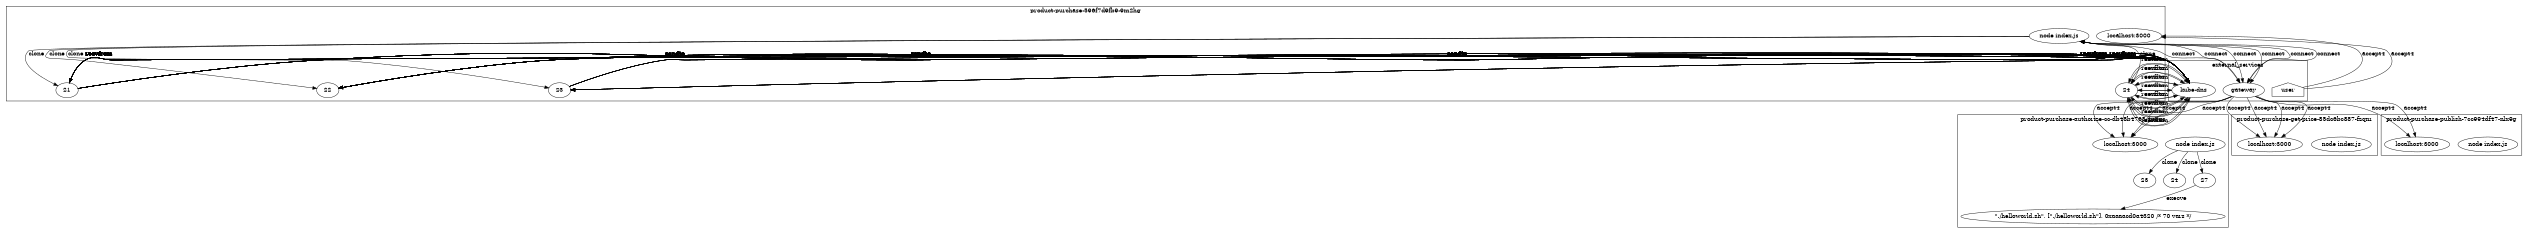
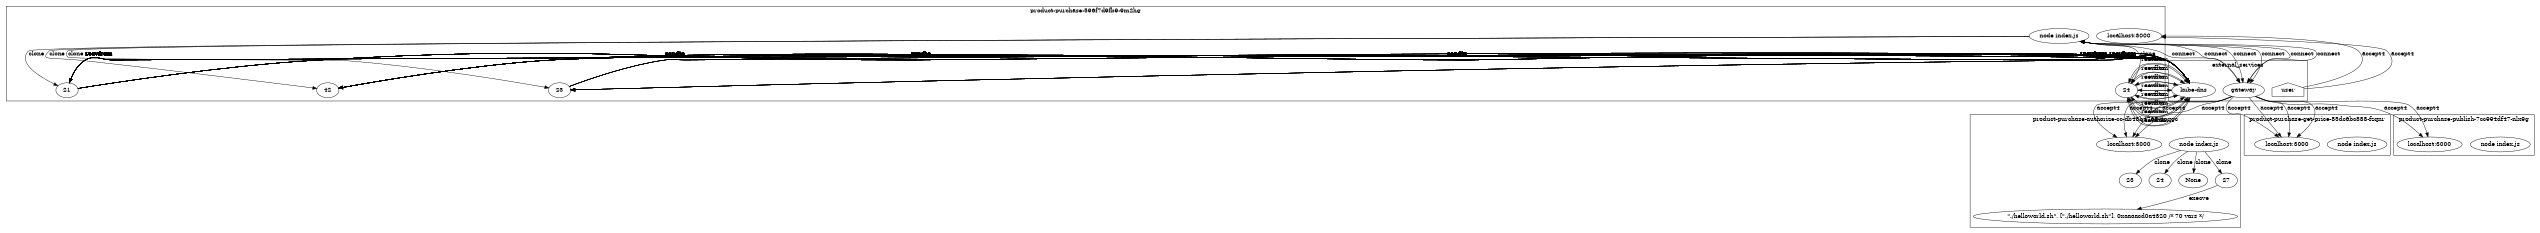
(328, 90) -> (328, 90)
(2305, 119) -> (2317, 119)
none -> (2193, 180)
